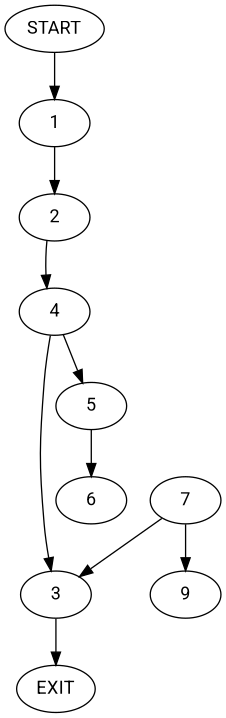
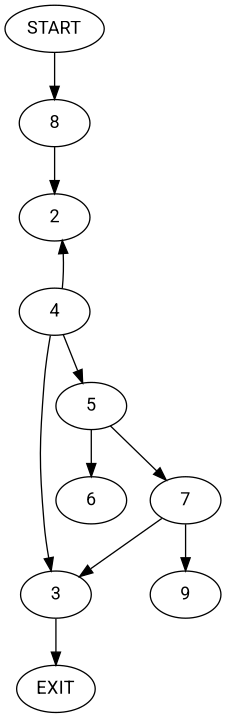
(55, 123) -> (55, 123)
(46, 258) -> (63, 271)
none -> (134, 448)
